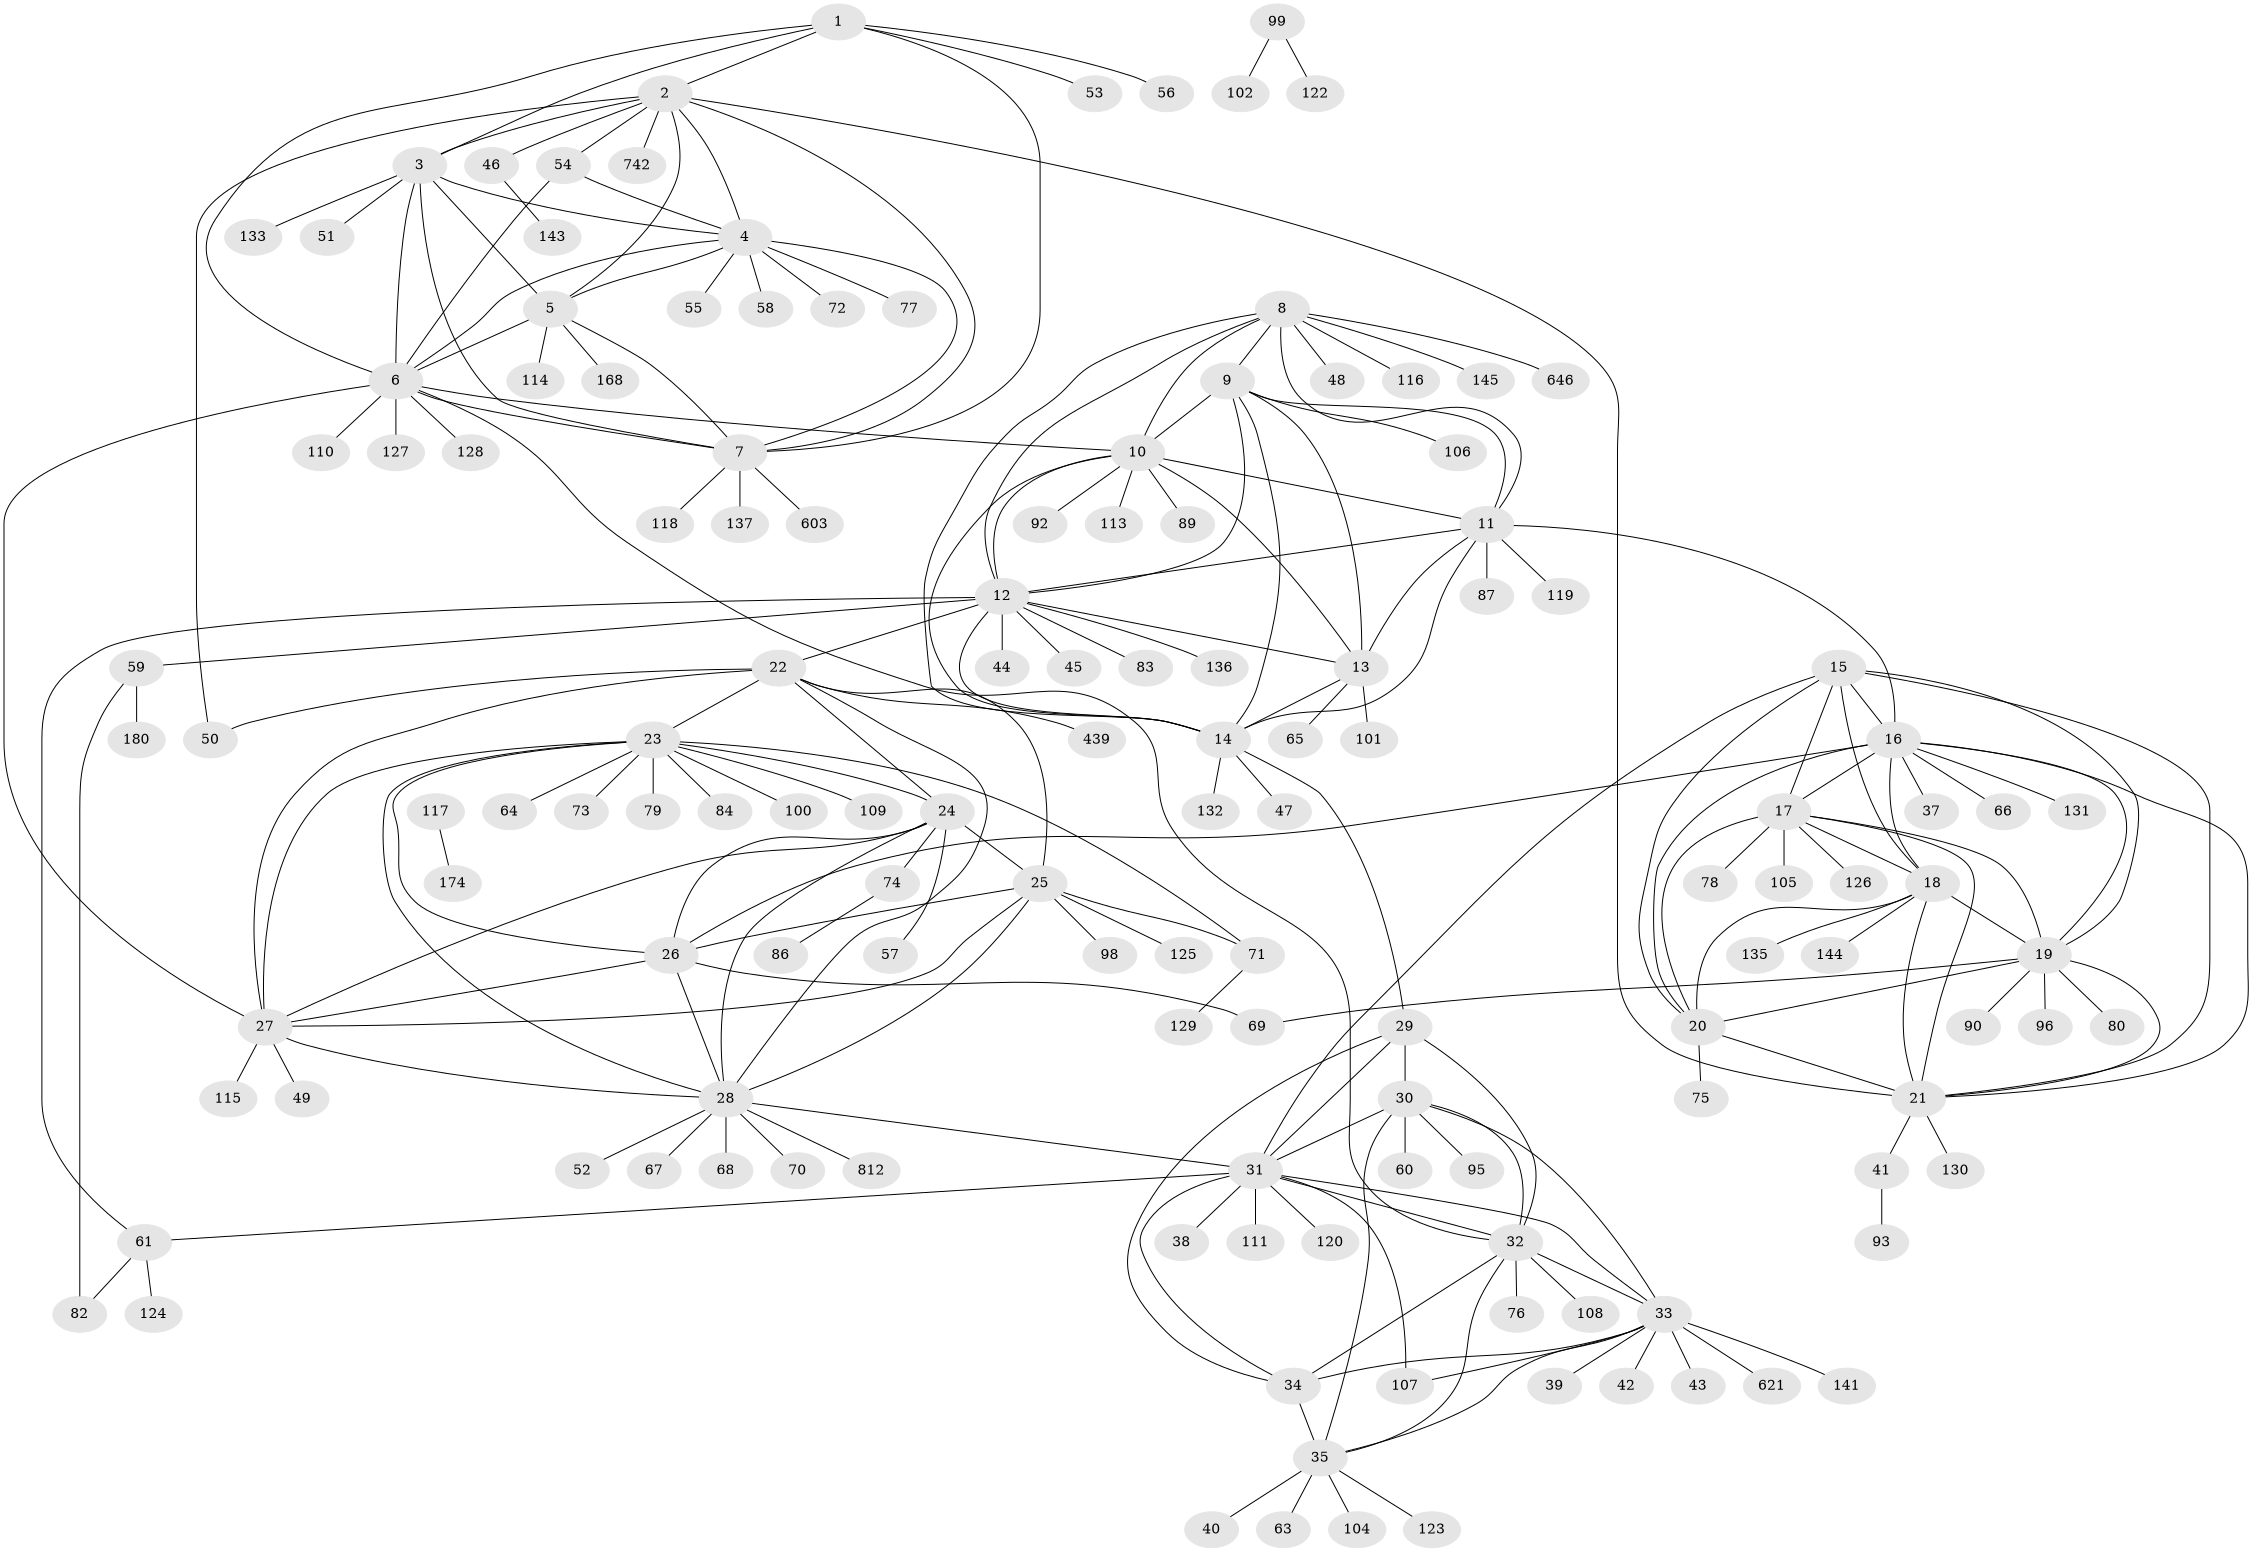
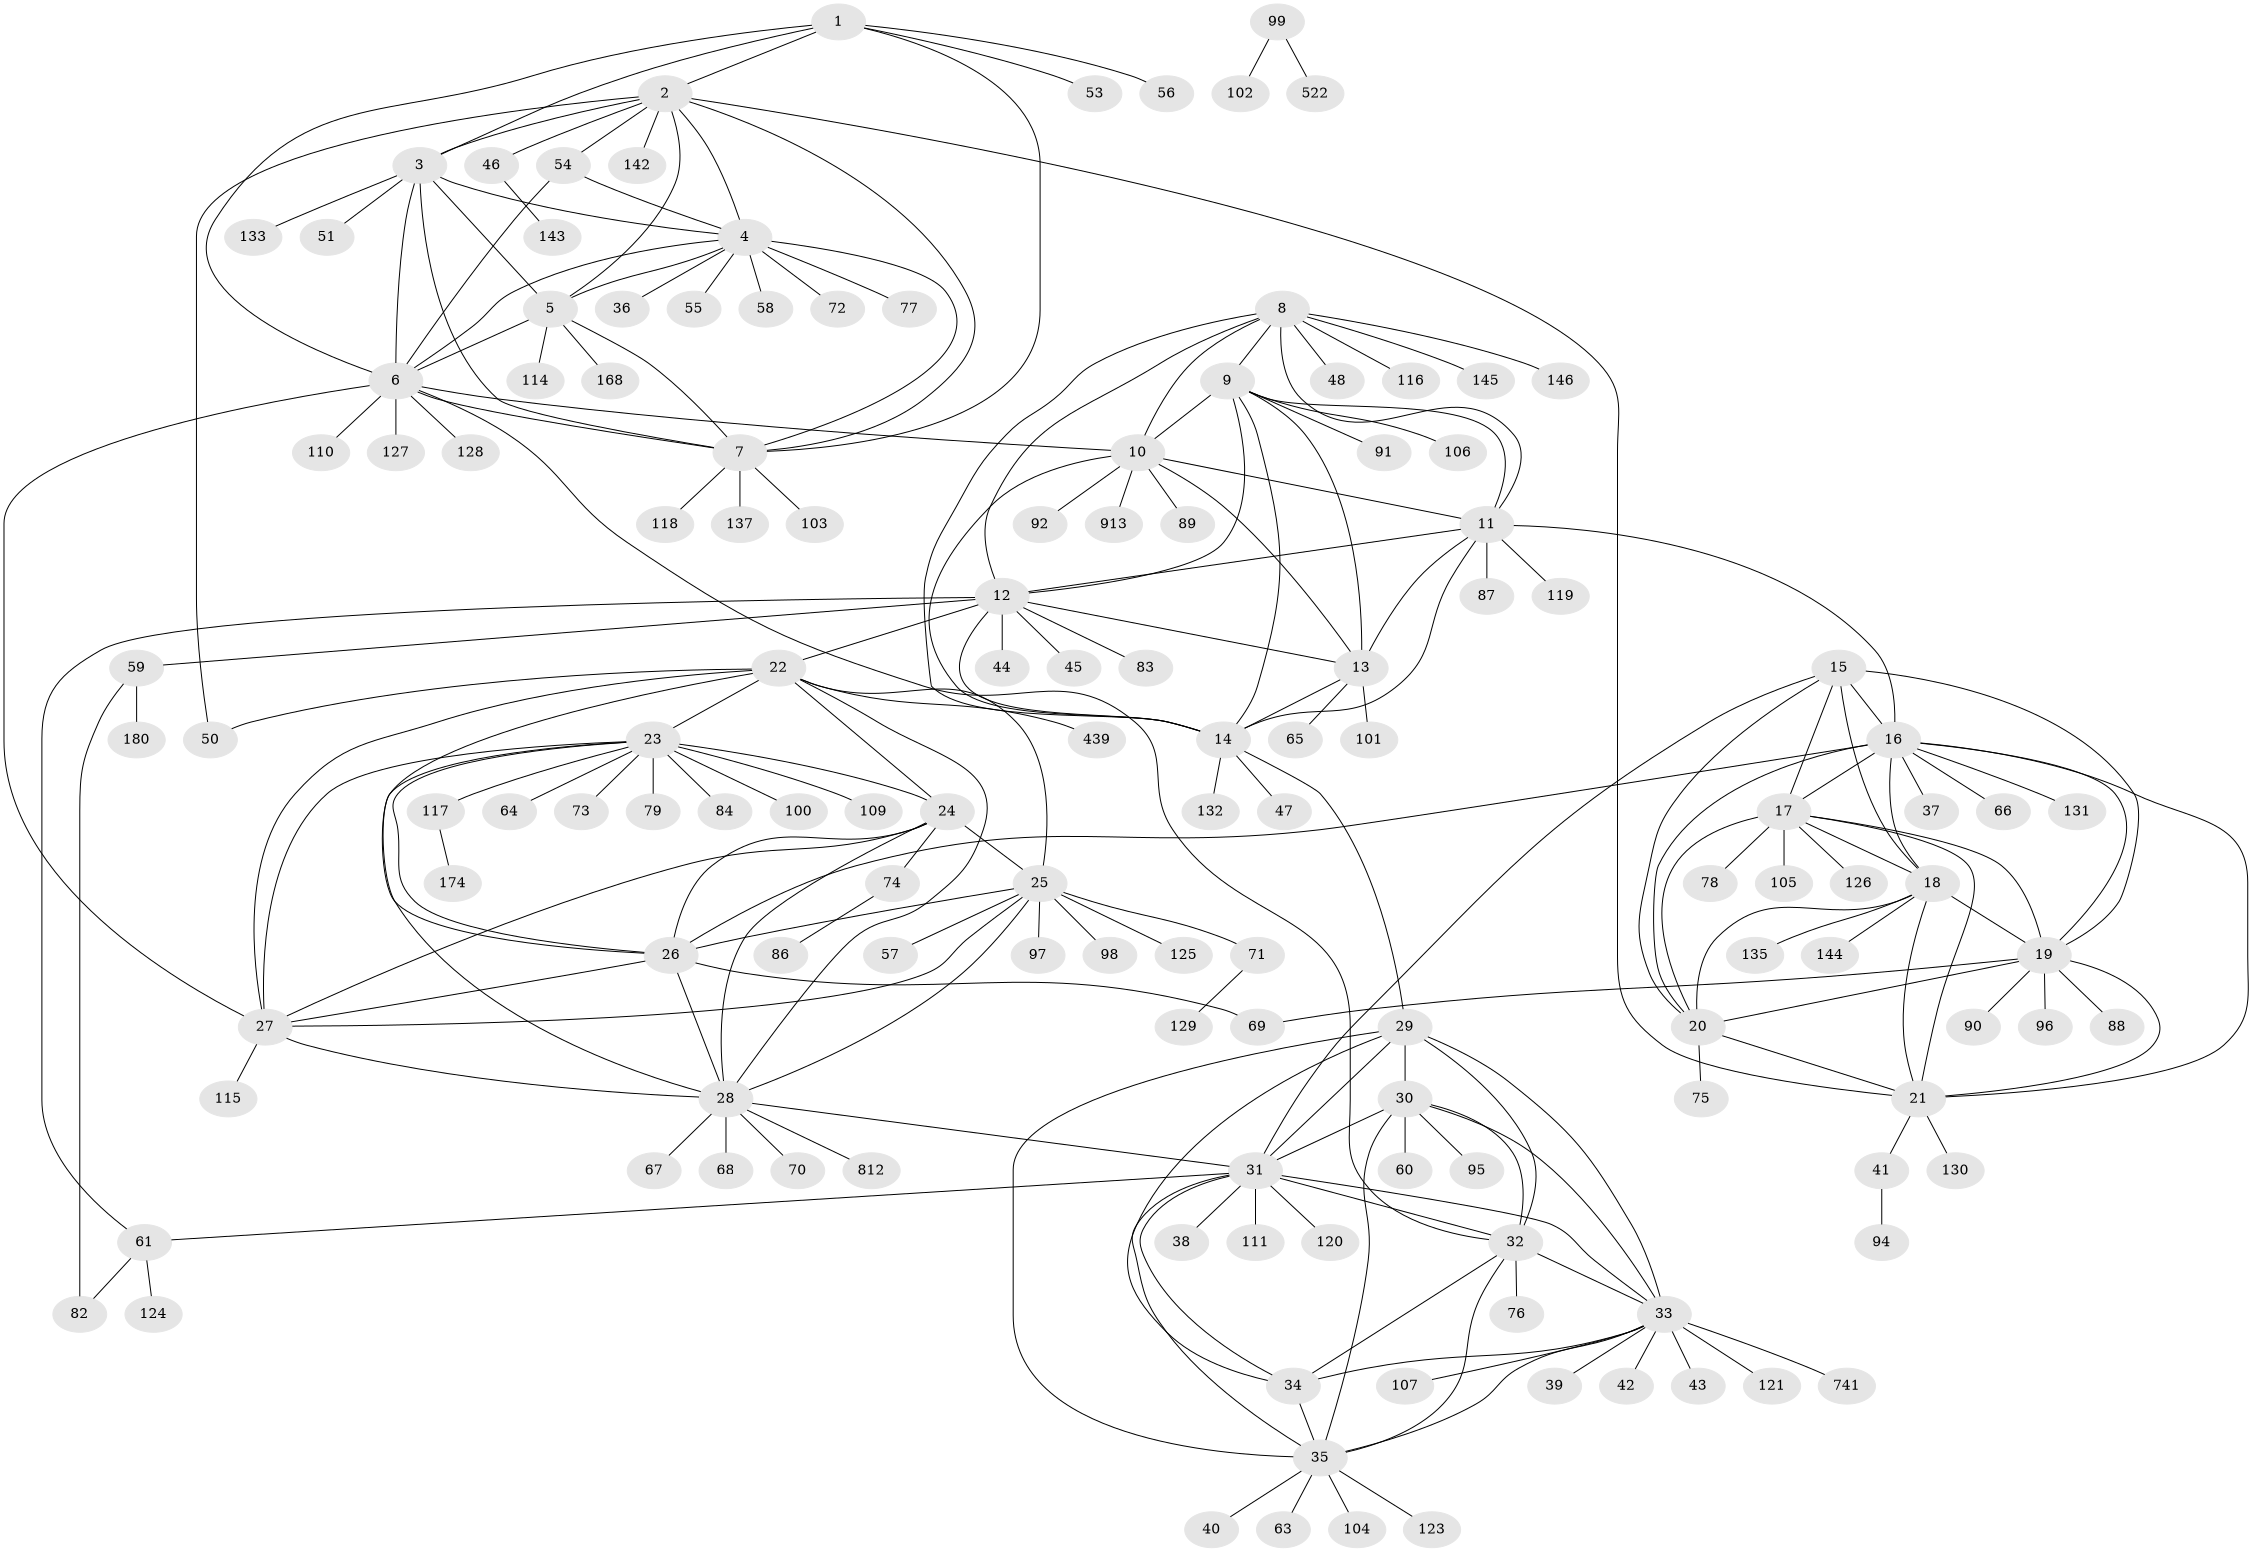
(1315, 94) -> (1315, 94)
(637, 166) -> (637, 166)
none -> (622, 309)
(1561, 381) -> (1561, 381)
none -> (1384, 453)
(1013, 496) -> none
(815, 525) -> (815, 525)
(1114, 525) -> (1114, 525)
(1220, 668) -> none
none -> (461, 749)
(963, 788) -> (542, 771)
(2210, 858) -> none
(933, 888) -> (965, 919)
none -> (1038, 955)
(2117, 1027) -> (2117, 1027)
(302, 1099) -> none
none -> (1574, 1140)
(582, 1171) -> none
none -> (1013, 1212)
(1882, 1243) -> (1882, 1243)
(1382, 1246) -> (1145, 1295)
(1591, 1314) -> none
(1772, 1386) -> (1772, 1386)
(1847, 1386) -> (1847, 1386)
